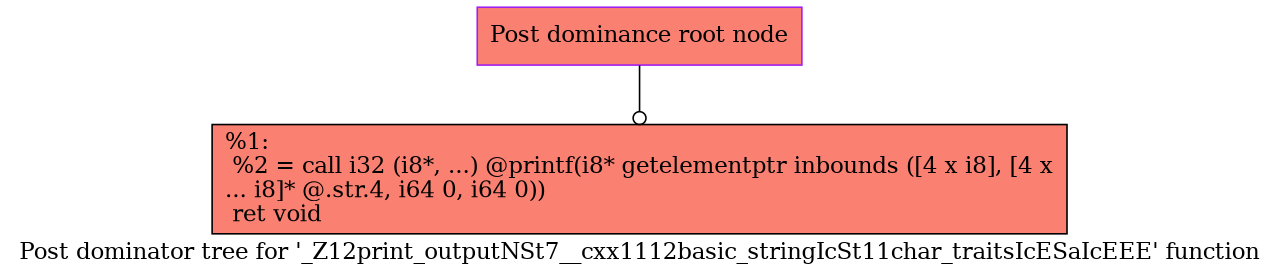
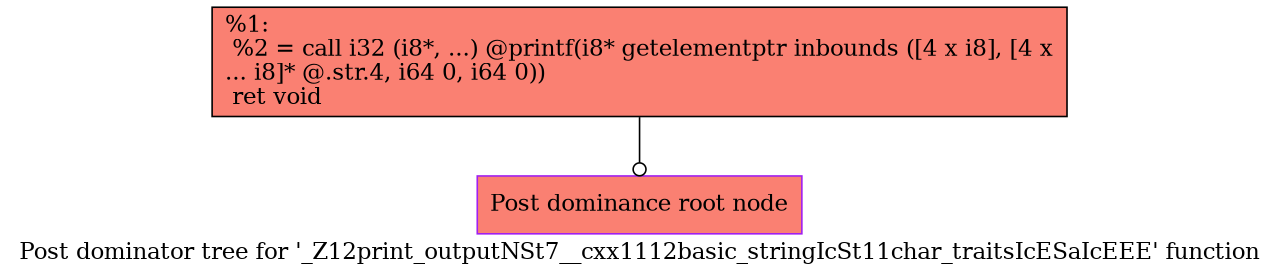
(640, 88) -> (640, 140)
